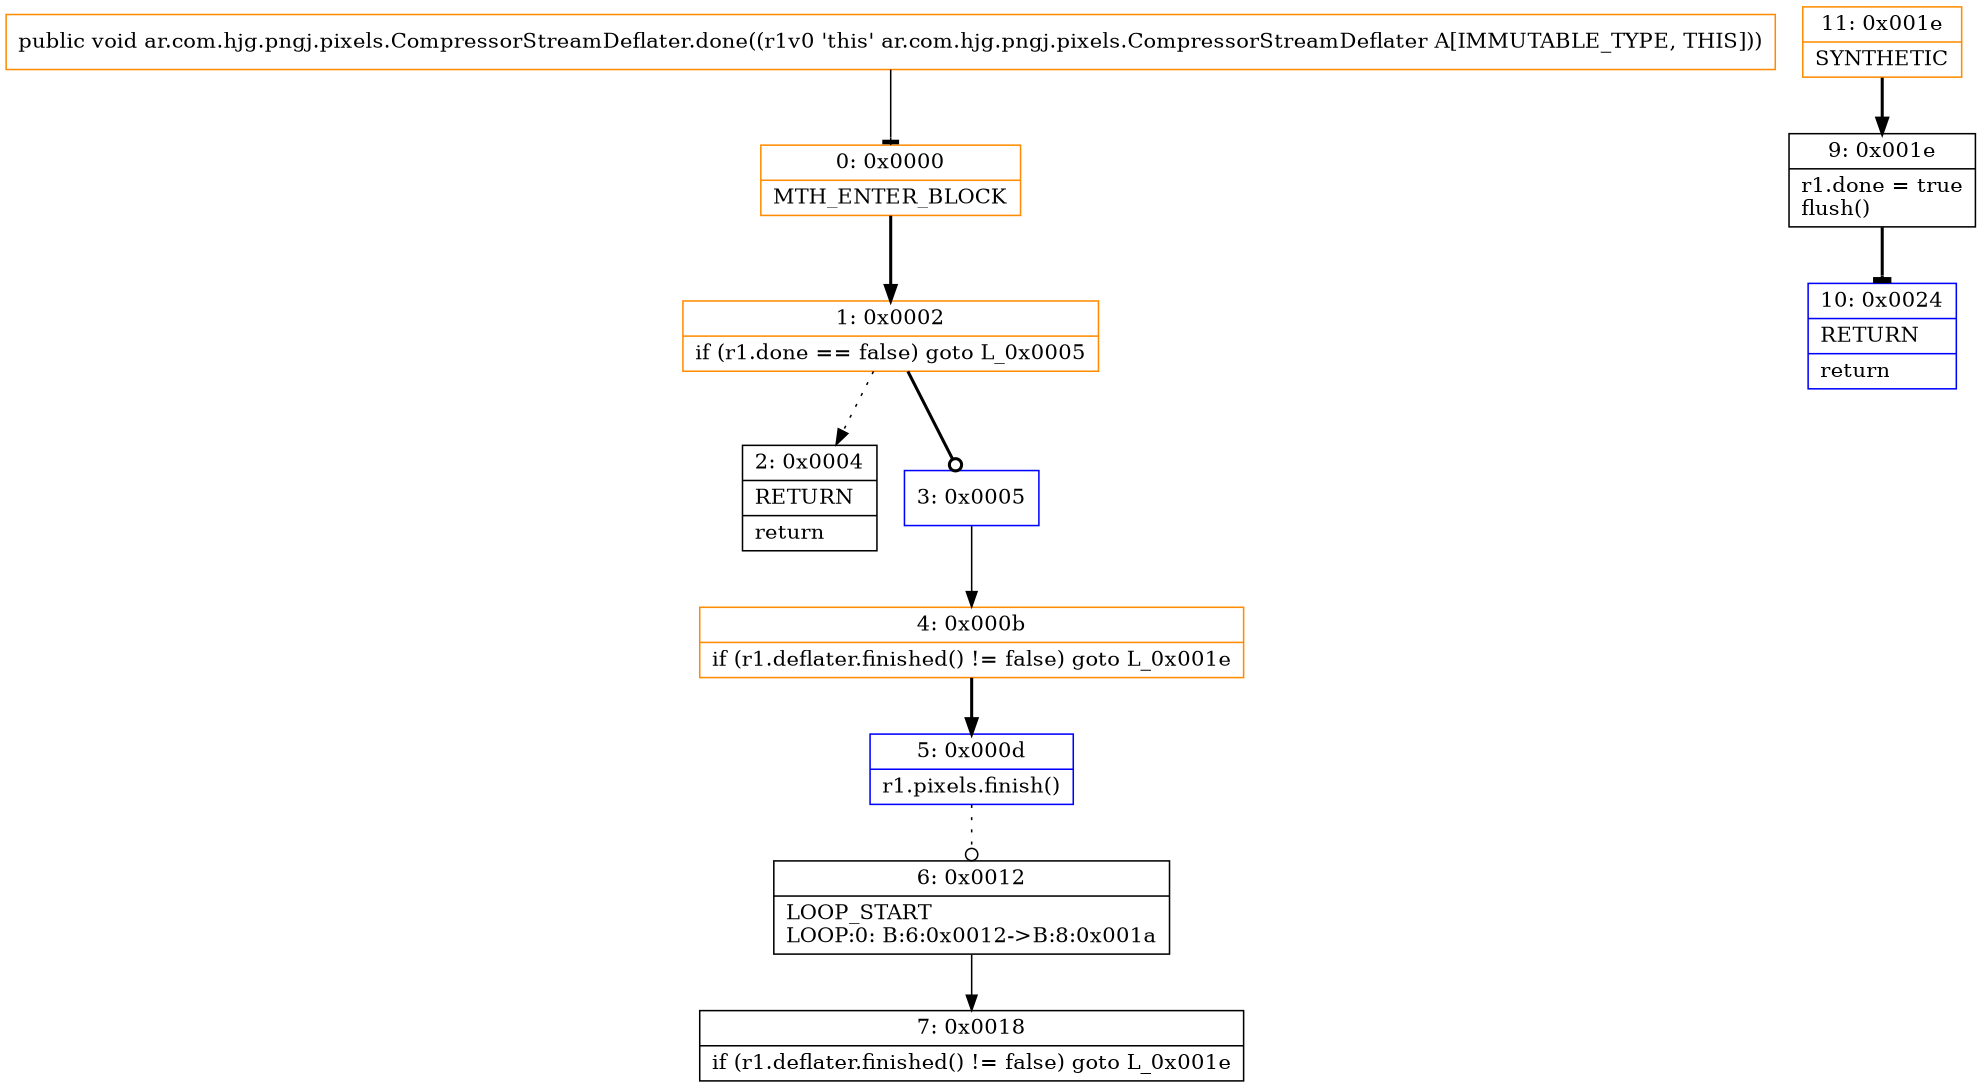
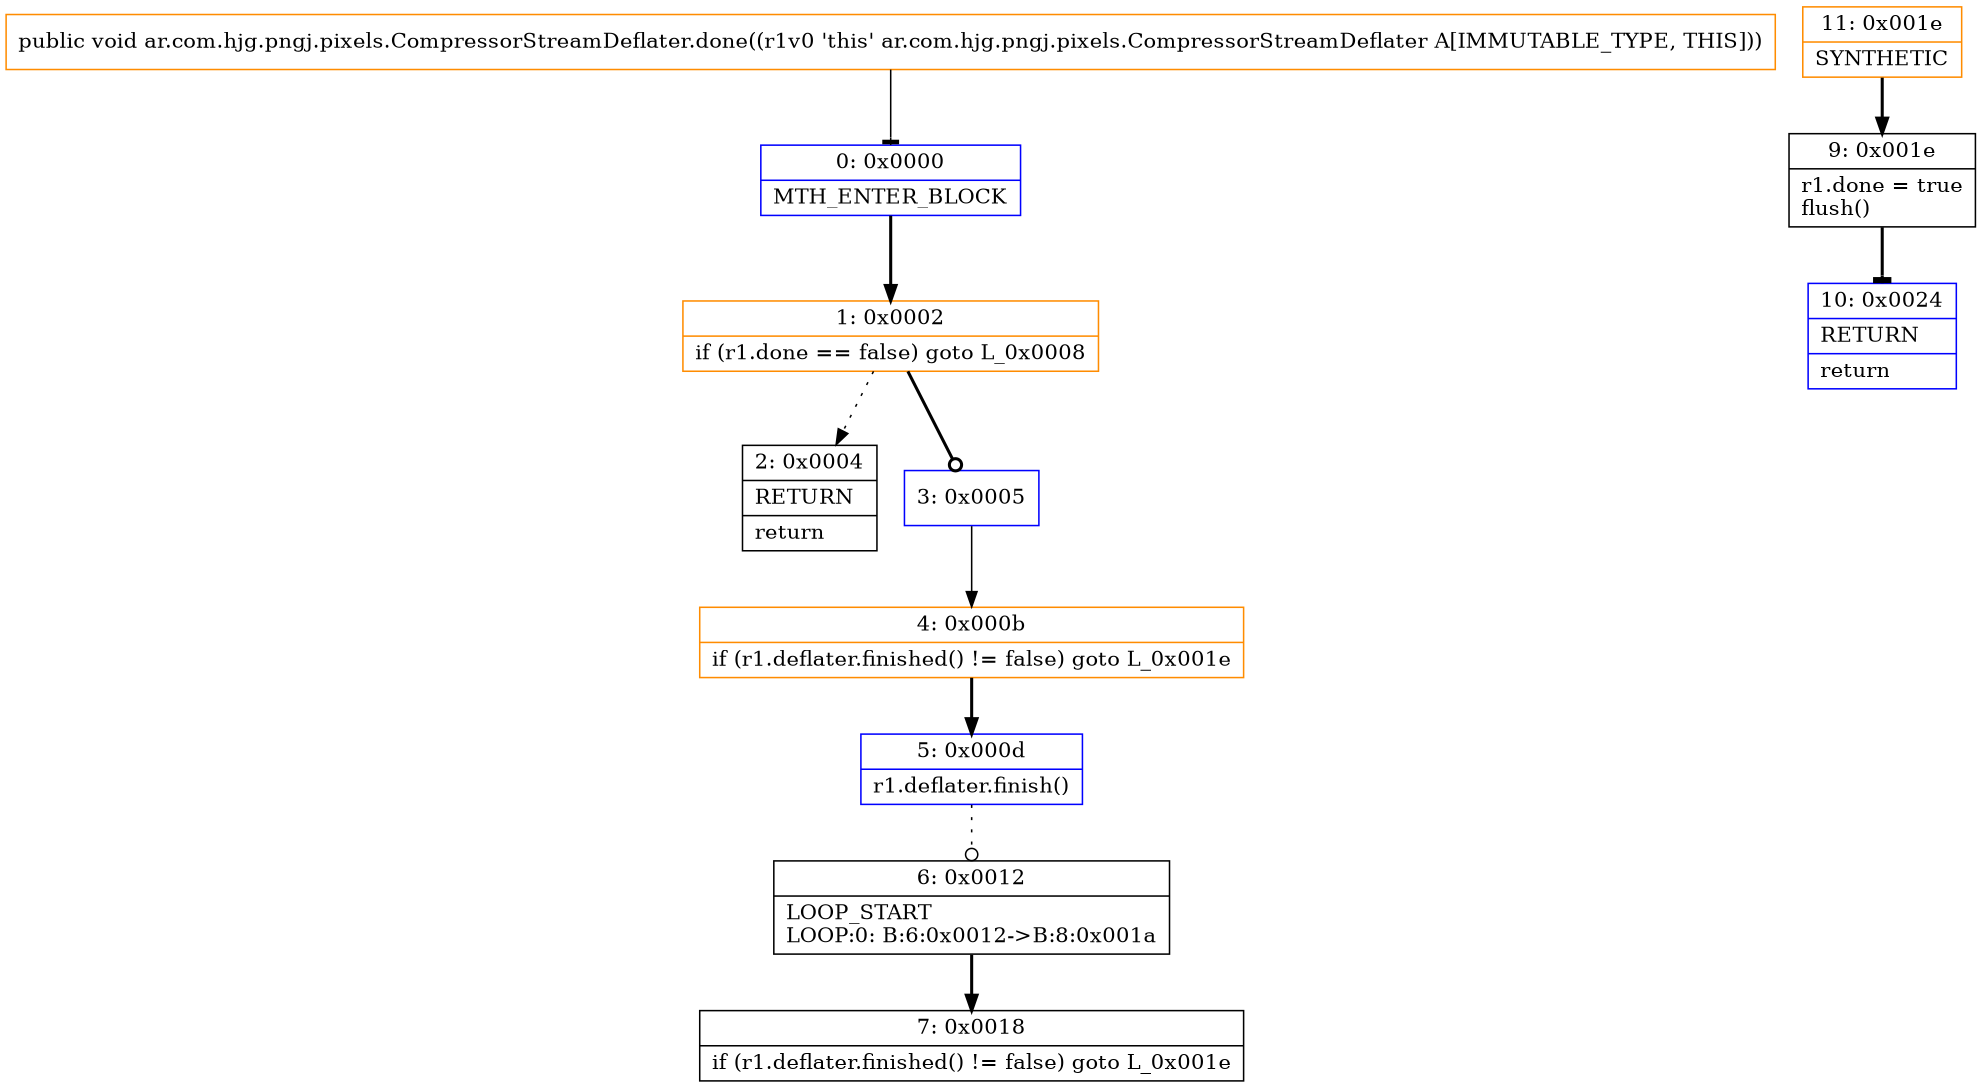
(891, 180) -> (891, 180)
(891, 353) -> (891, 353)
(972, 786) -> (972, 786)
(972, 975) -> (972, 975)
